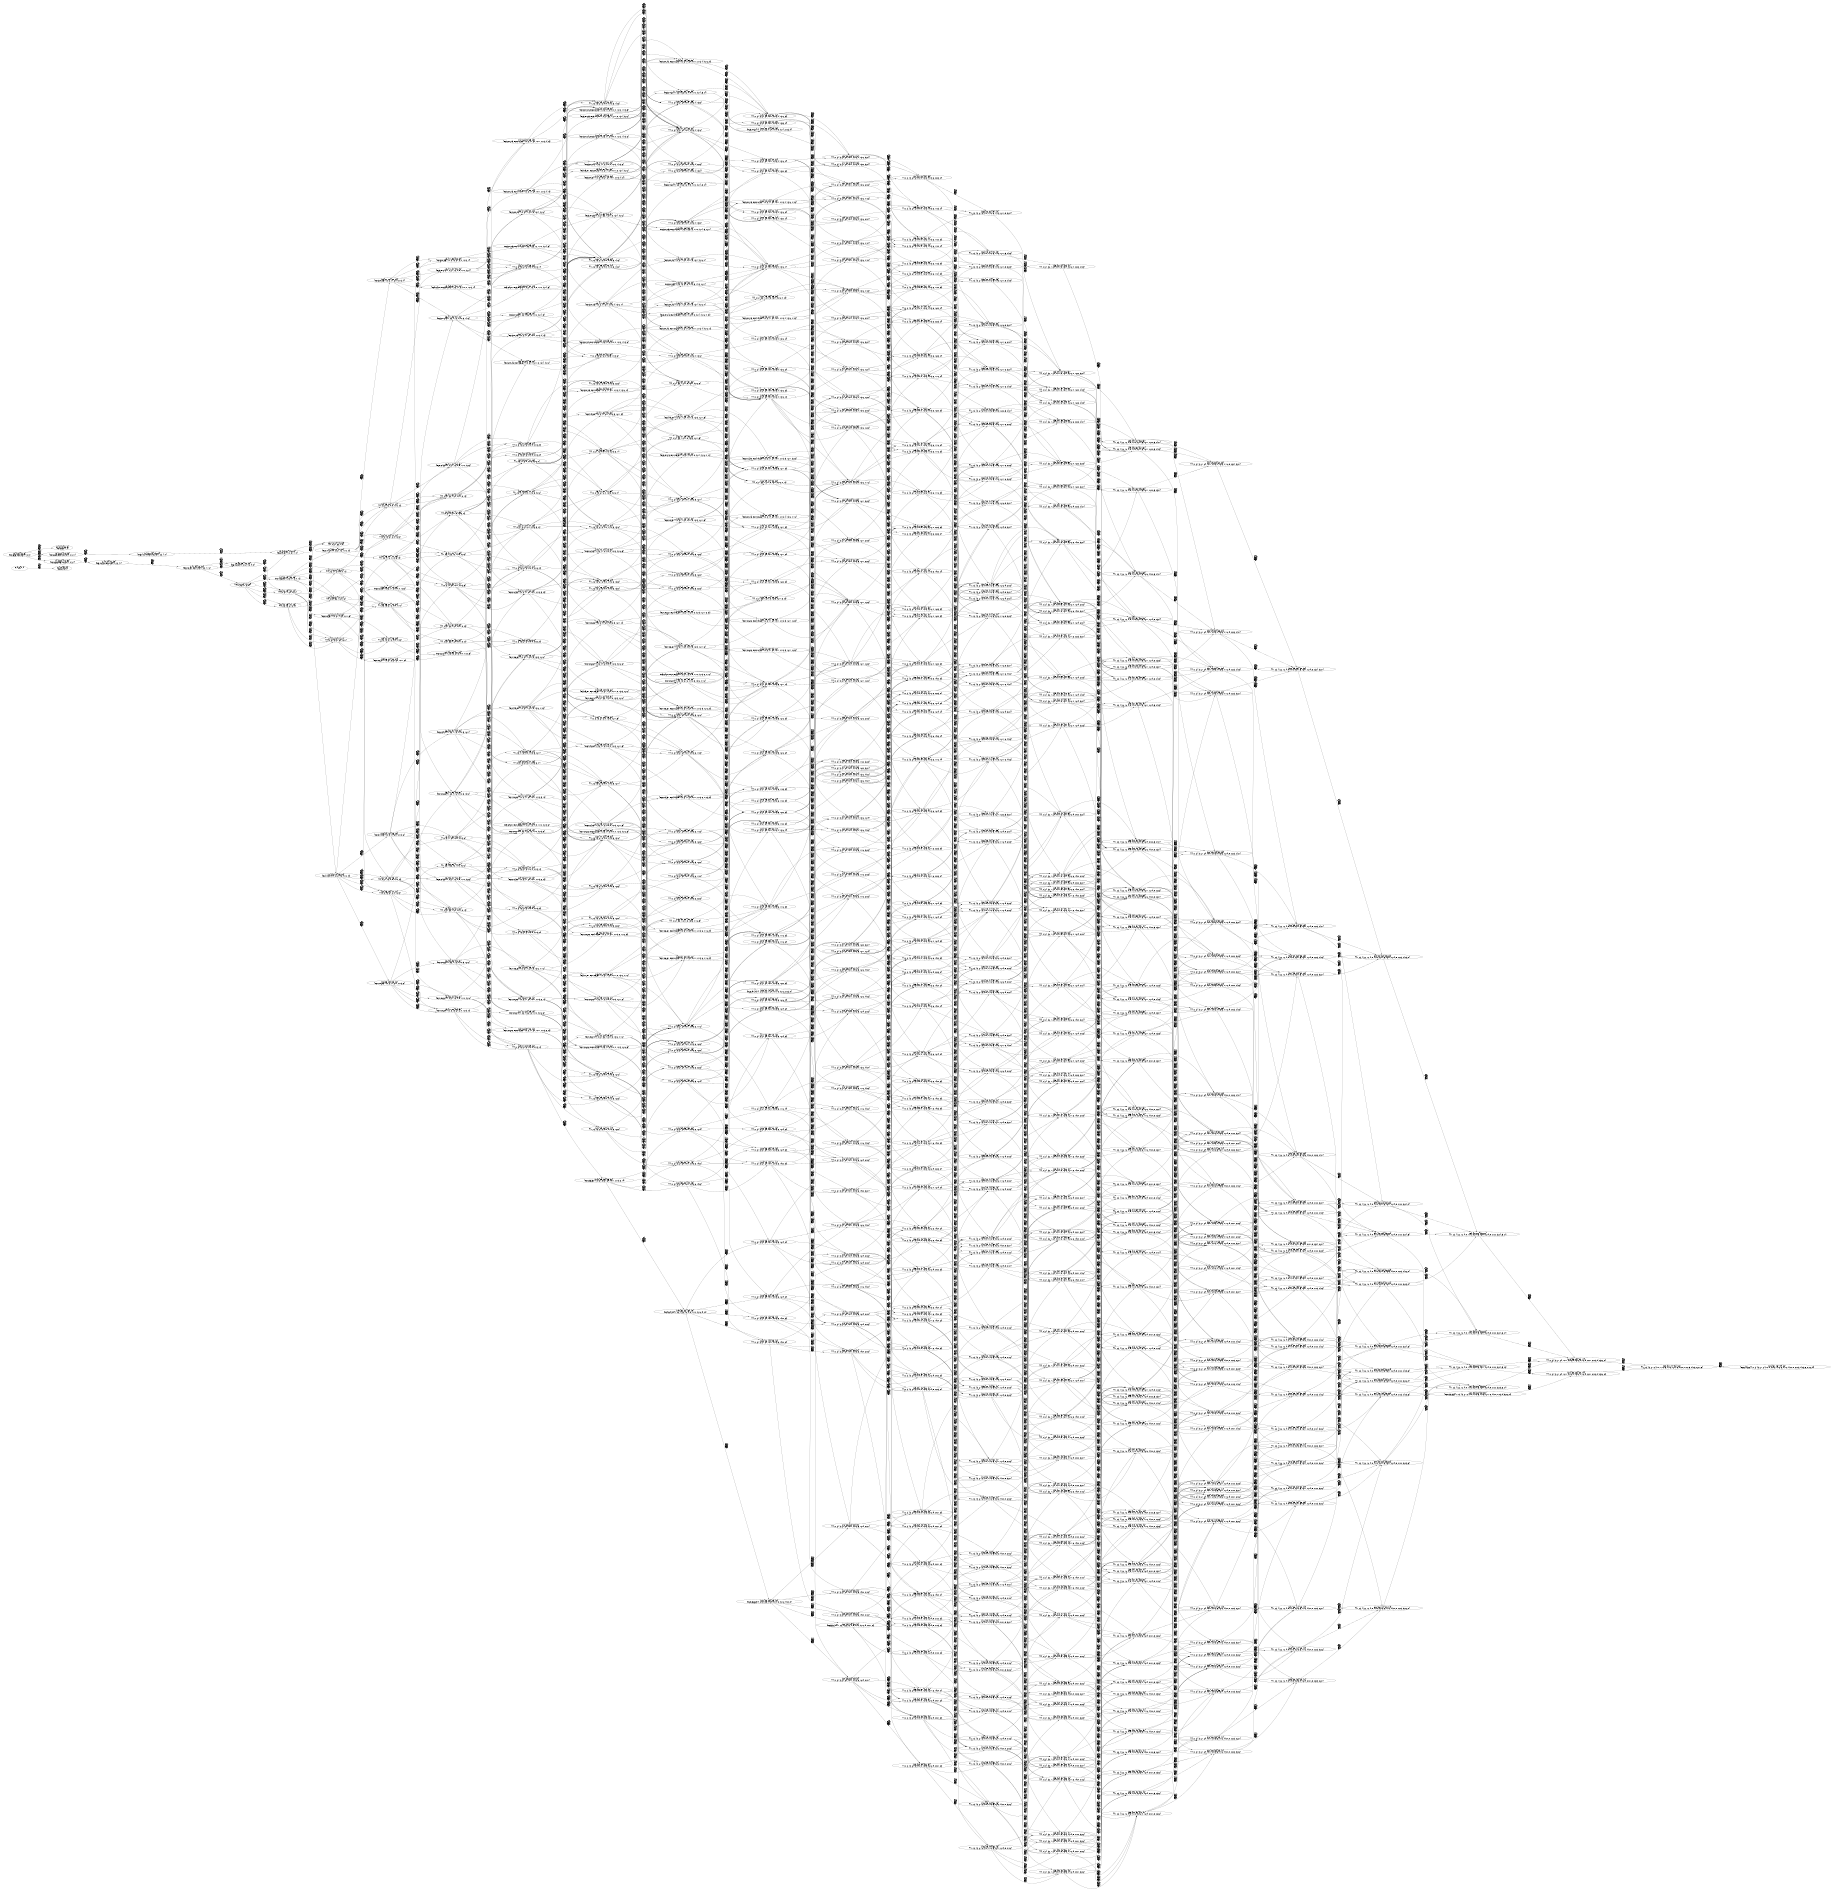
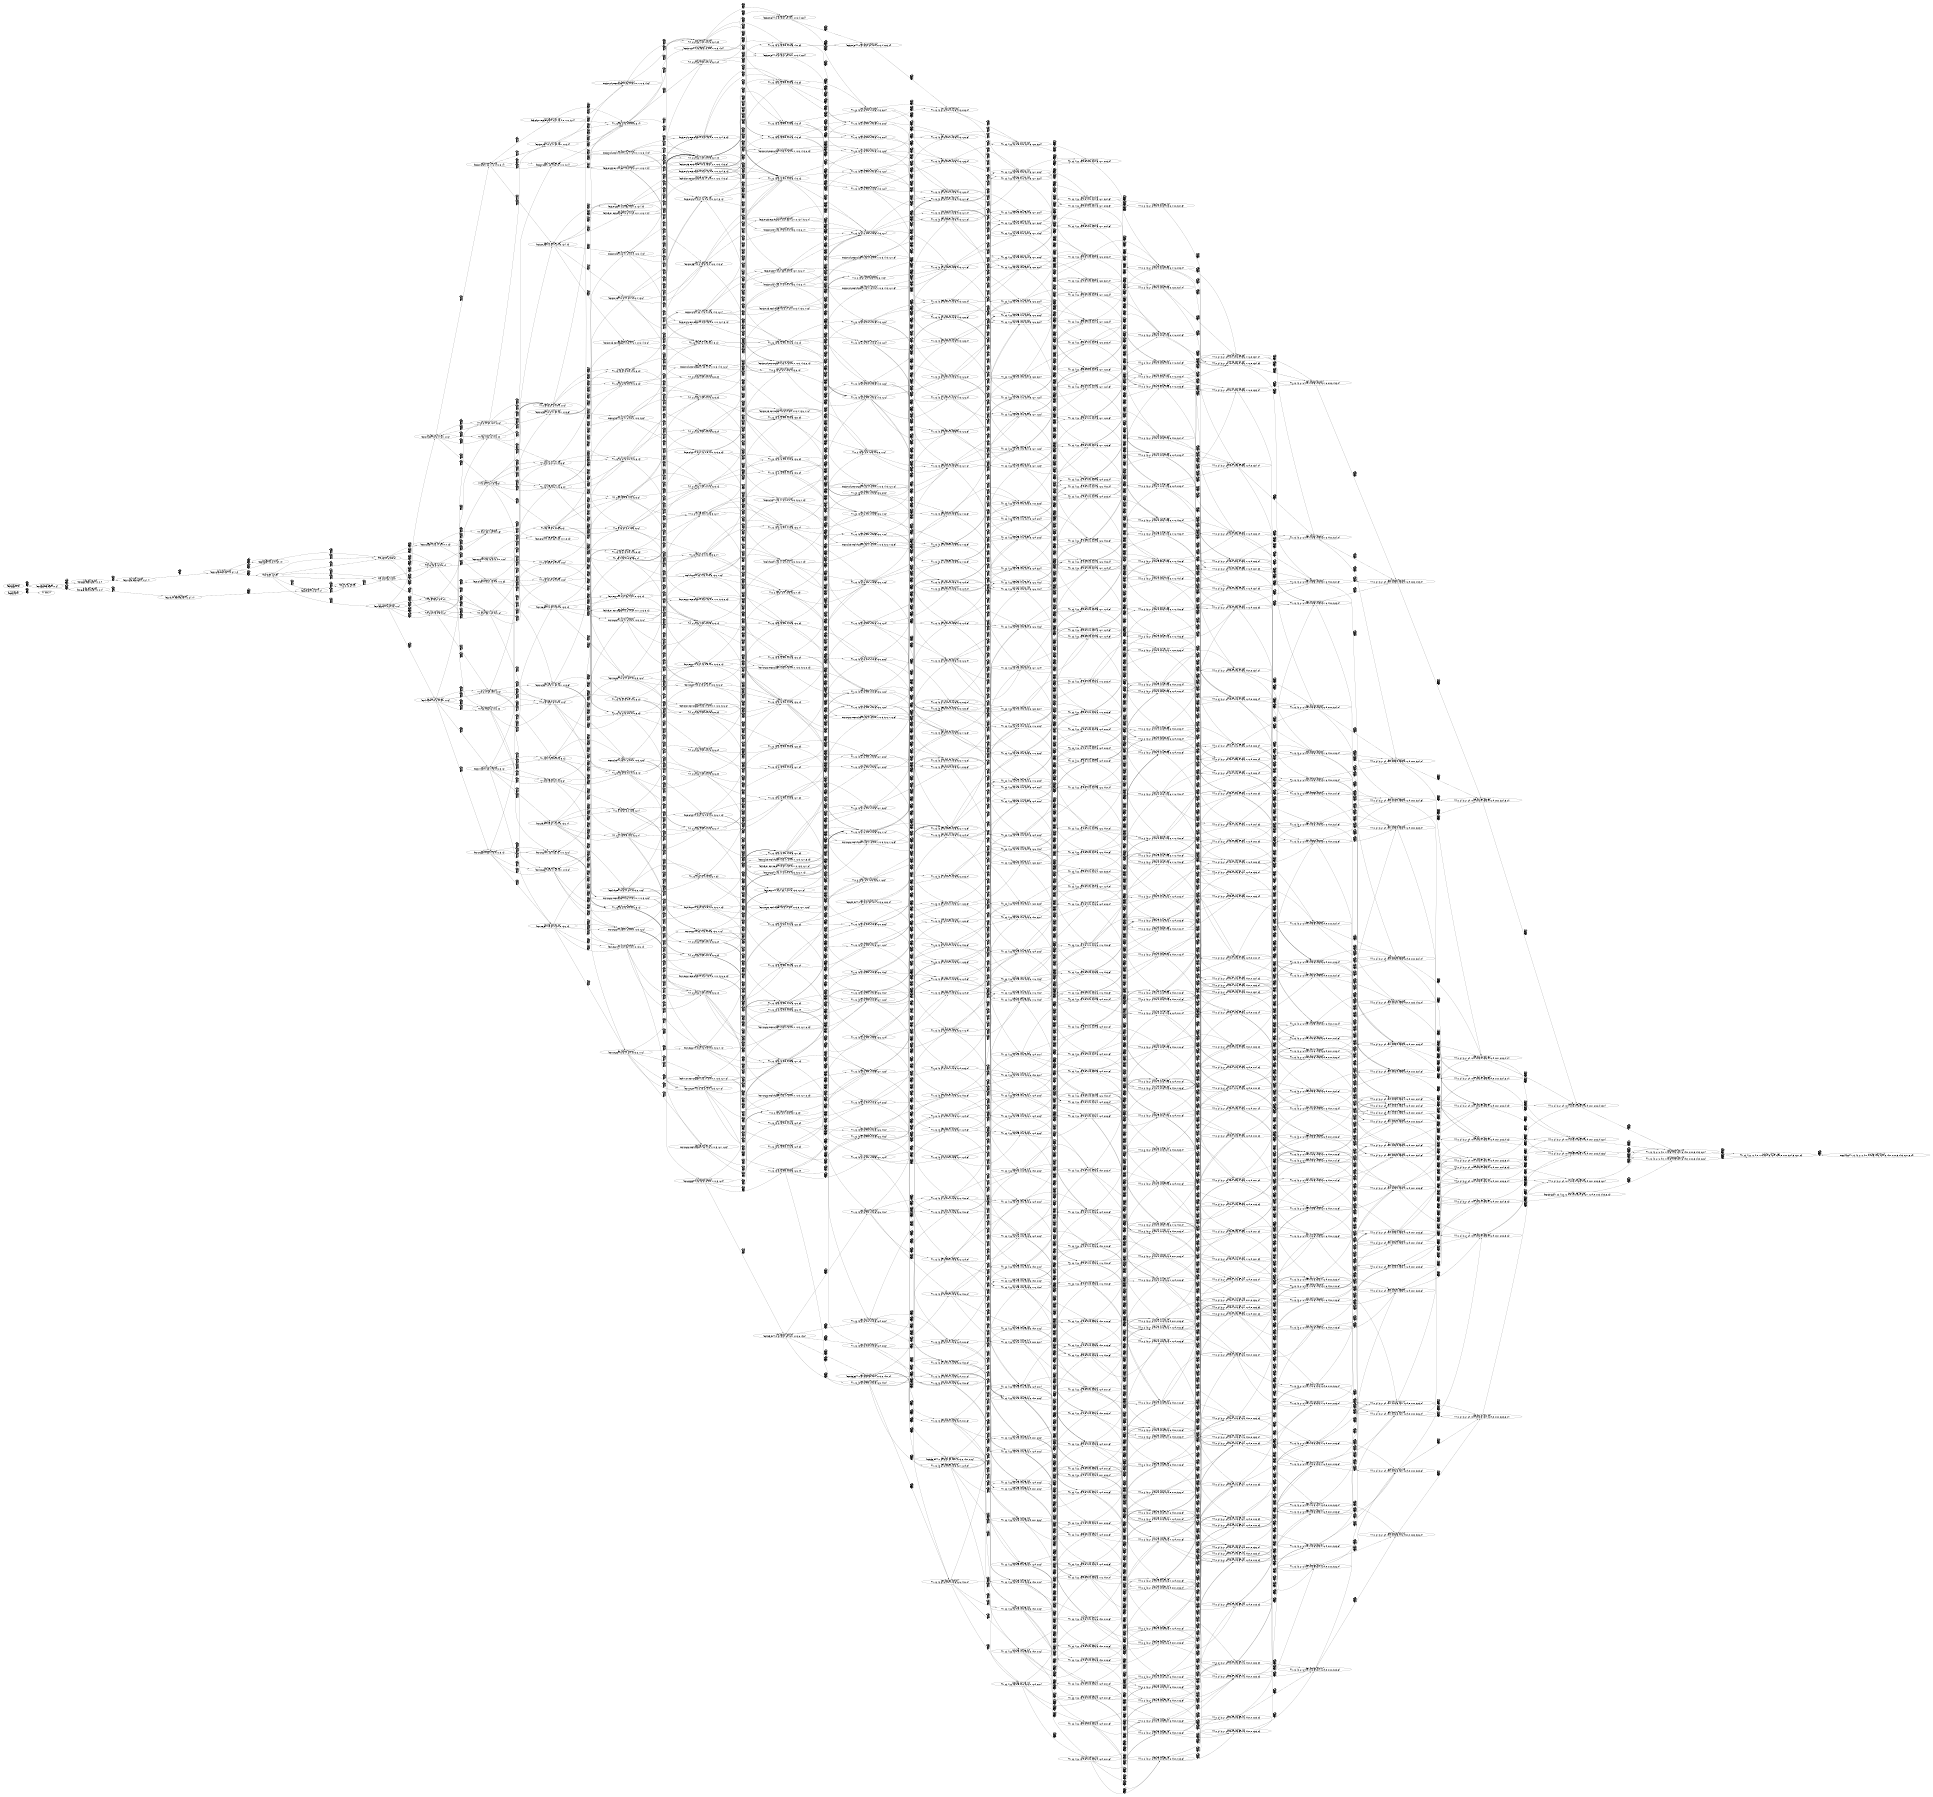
(39, 549) -> (27, 586)
(40, 568) -> (30, 593)
(313, 575) -> (370, 584)
